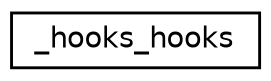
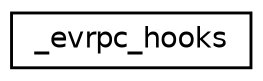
(136, 40) -> (131, 40)
